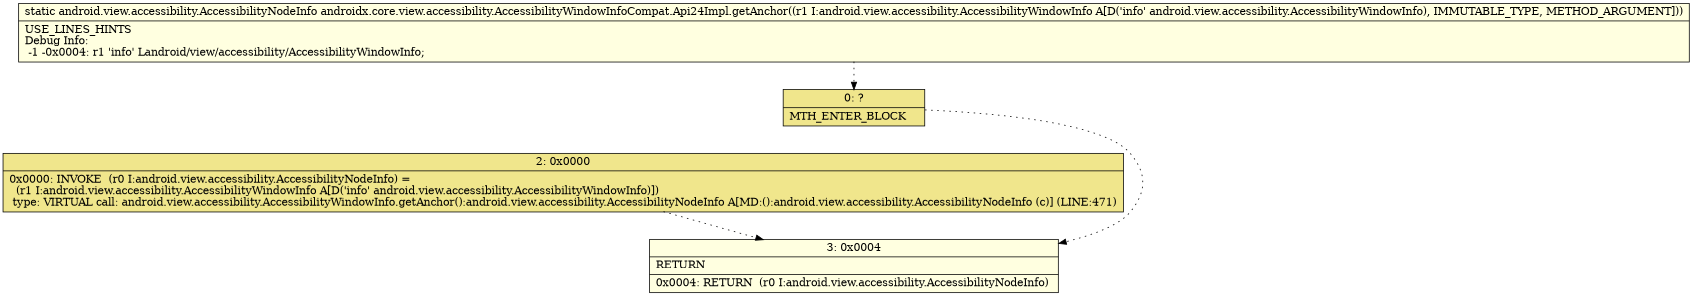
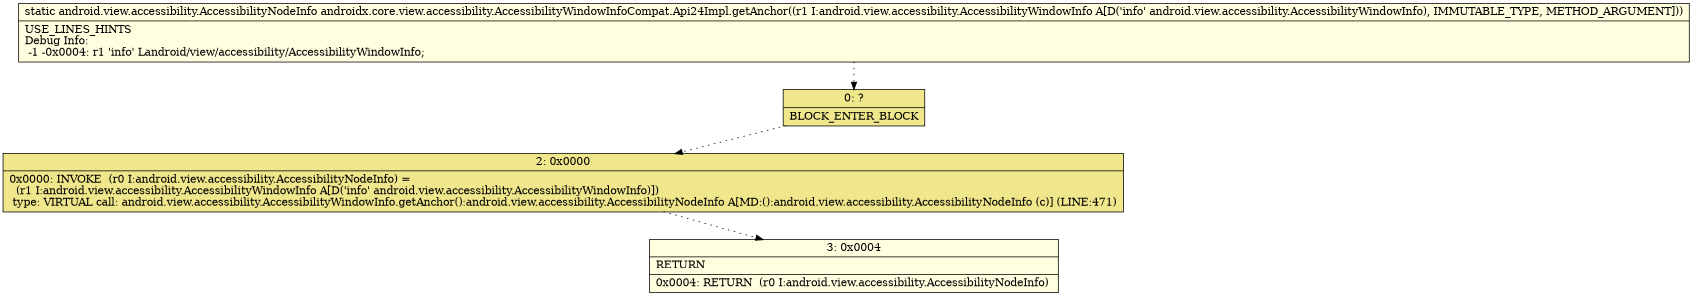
(848, 116) -> (854, 116)
(1098, 134) -> (734, 139)
